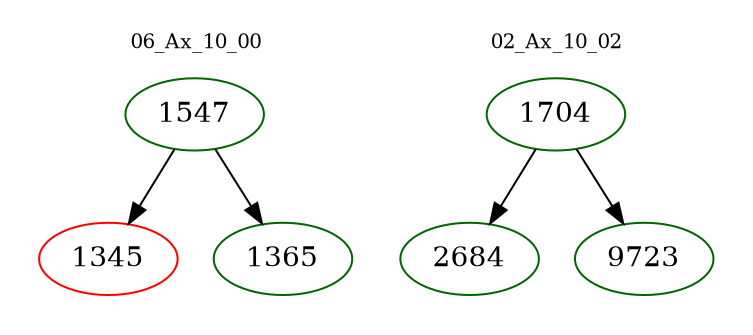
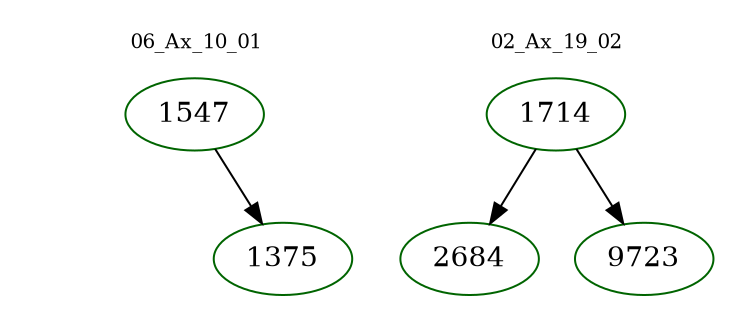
(197, 43) -> (197, 43)
(557, 43) -> (557, 43)
(556, 114) -> (556, 114)
(108, 259) -> none
(283, 259) -> (283, 259)
